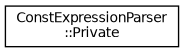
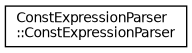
(92, 26) -> (96, 26)
